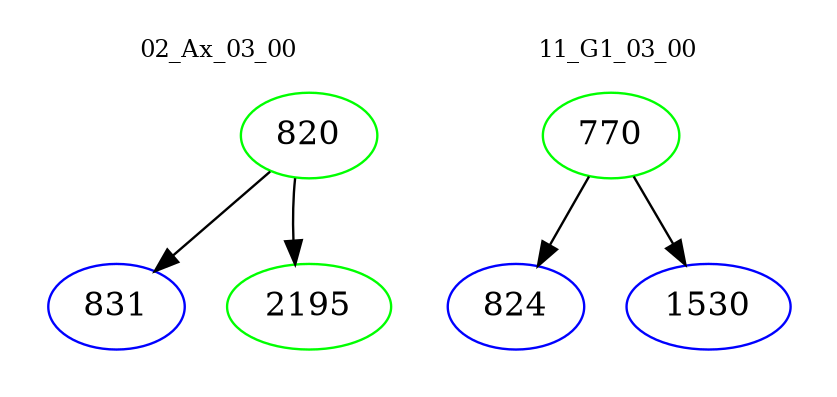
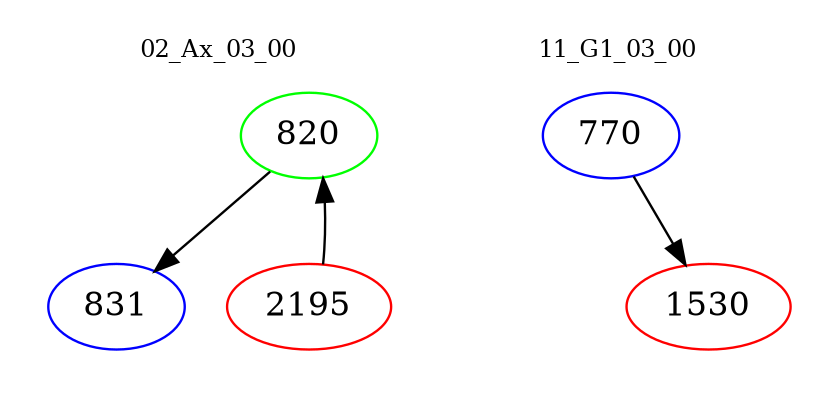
(611, 136) -> (611, 136)
(293, 209) -> (325, 233)
(309, 307) -> (309, 307)
(516, 307) -> none
(709, 307) -> (709, 307)
